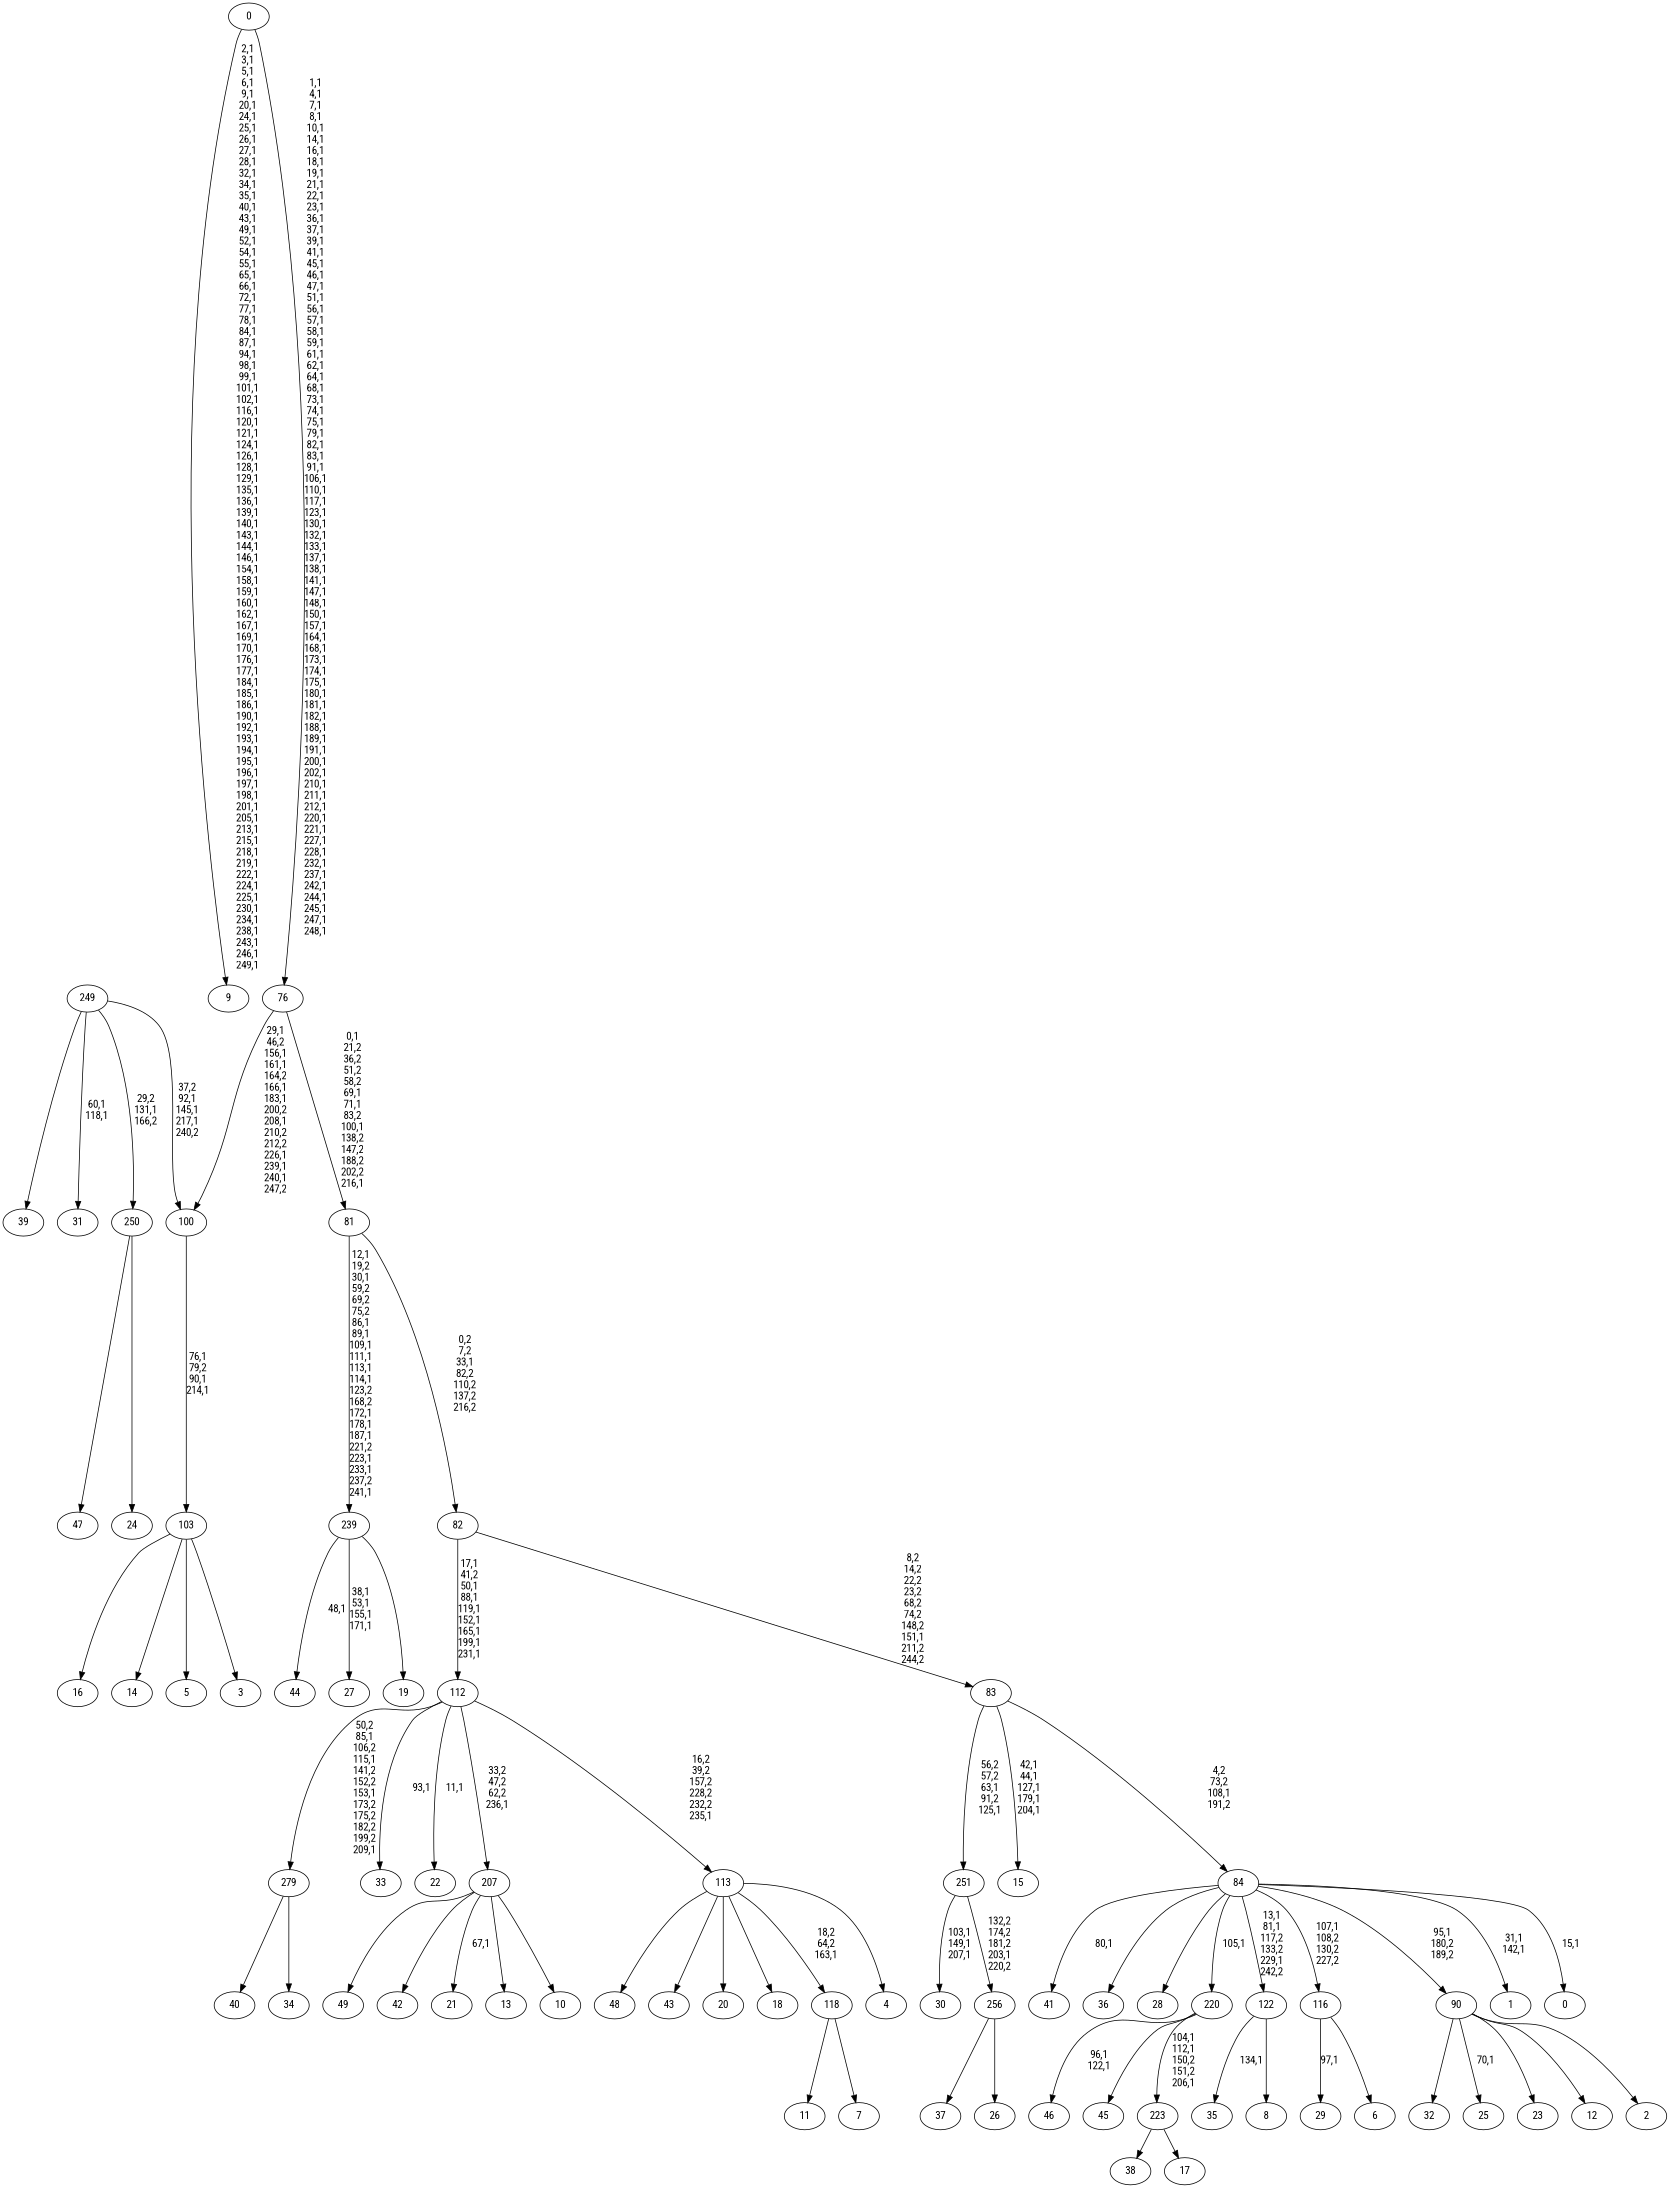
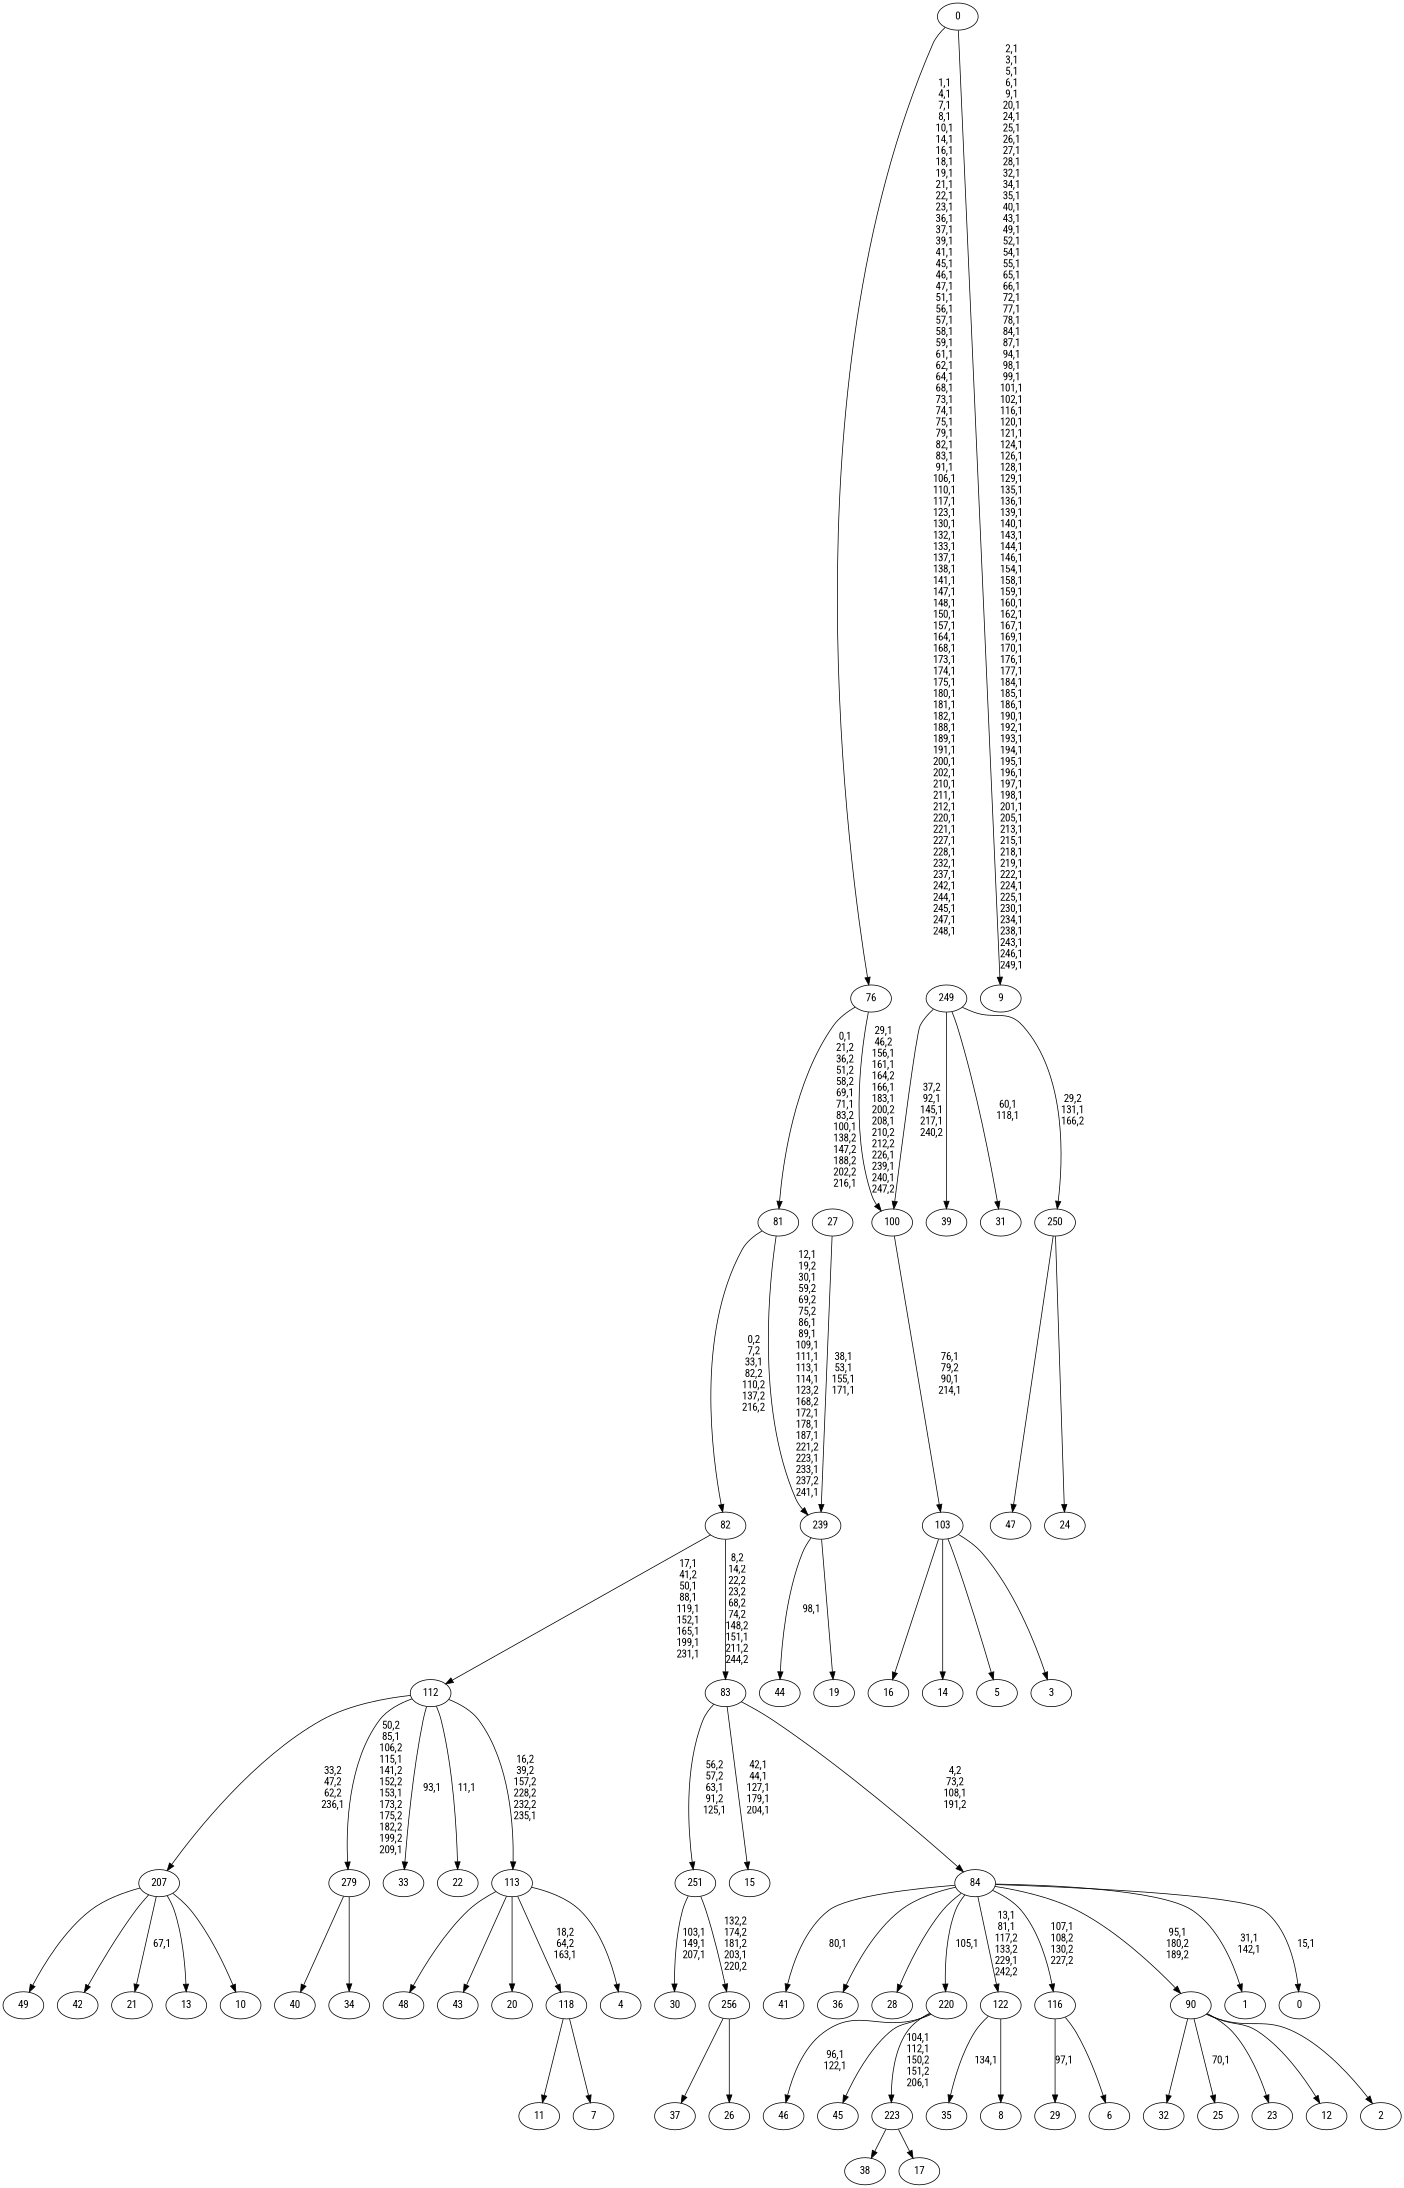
(349, 1606) -> (827, 1370)
(337, 1609) -> (811, 1609)
(778, 2005) -> none
